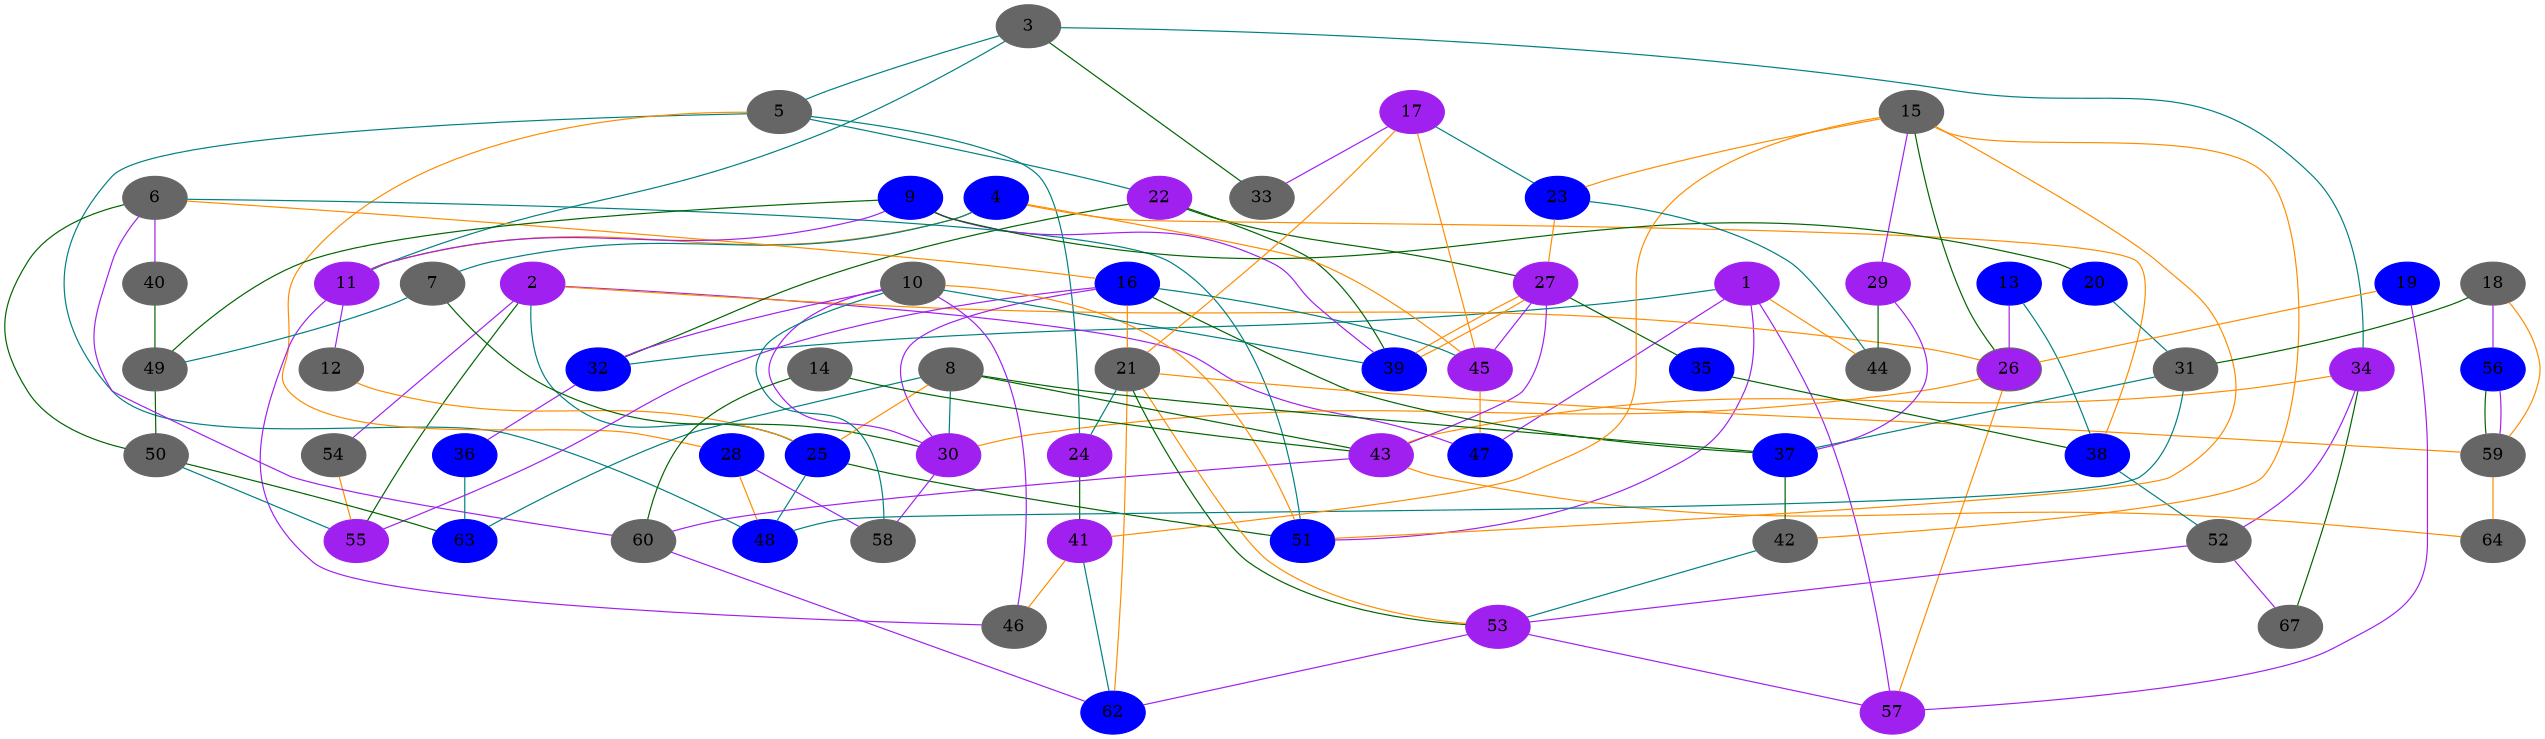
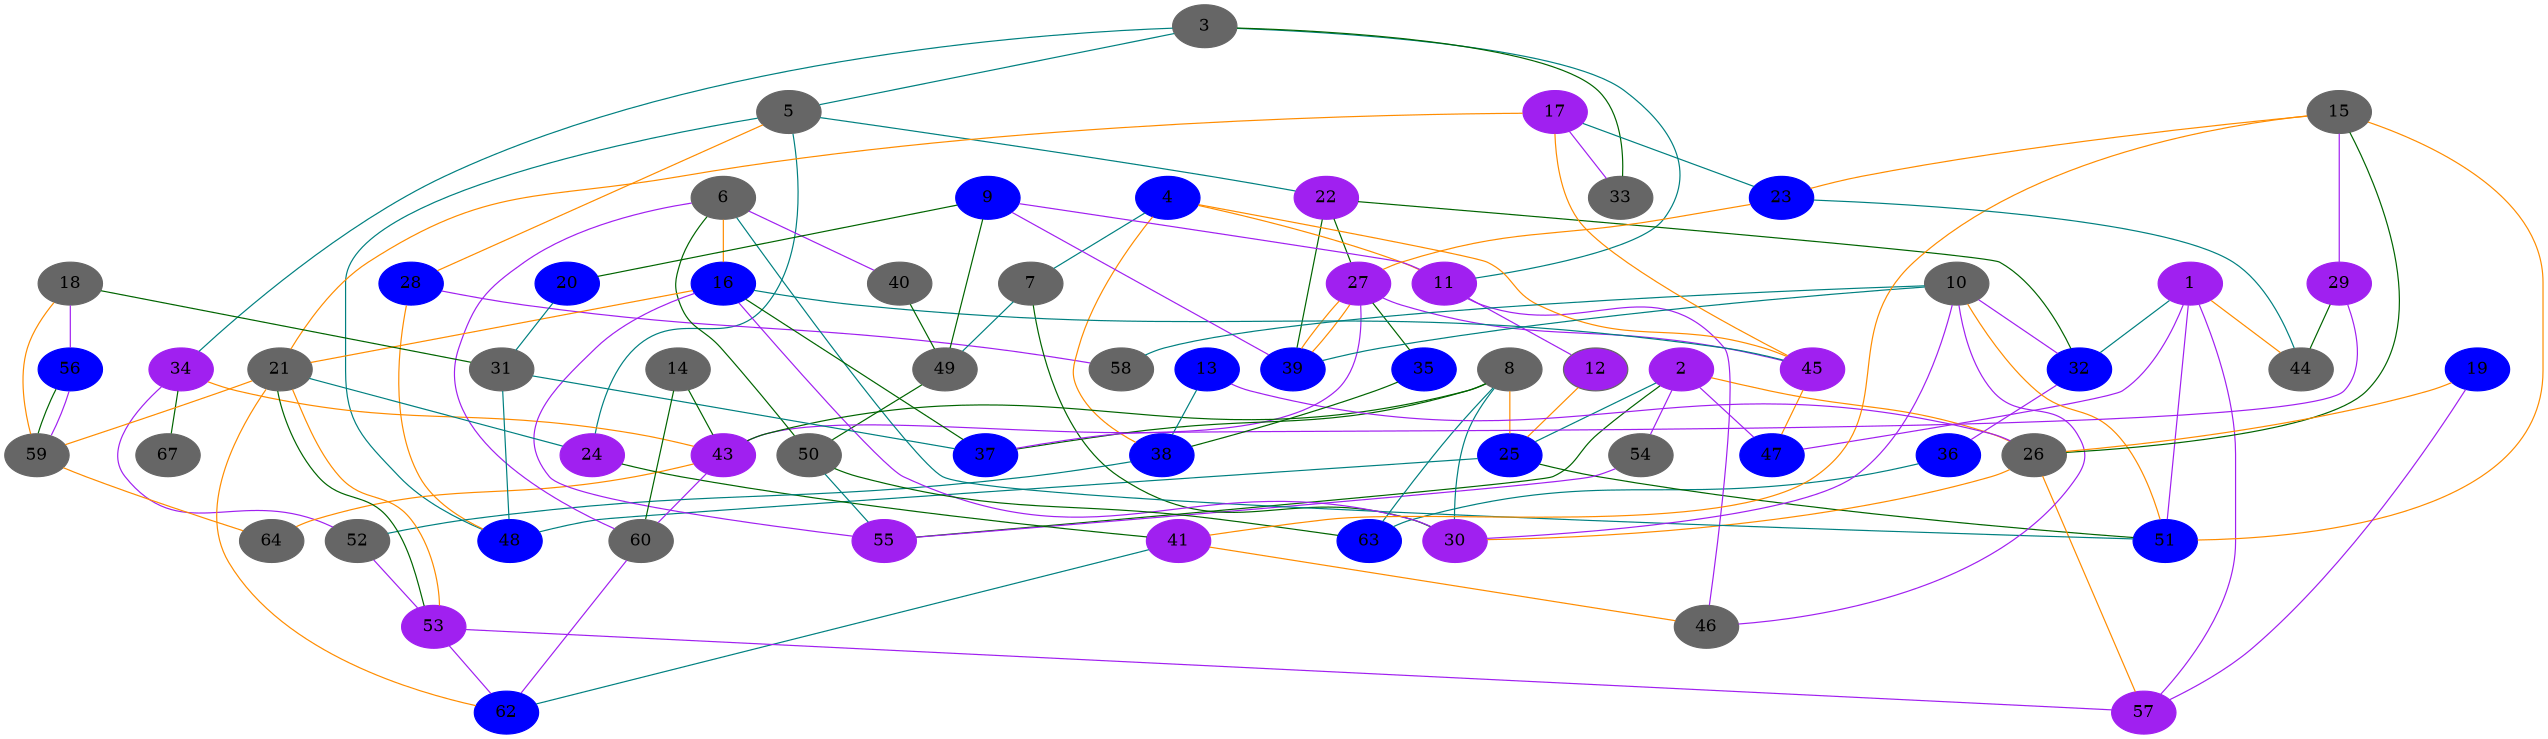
(331, 369) -> (1596, 369)
(2009, 369) -> (2034, 455)
(345, 498) -> (1267, 508)
(911, 504) -> none
(1785, 541) -> none
(2255, 584) -> none
